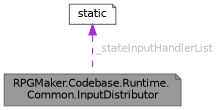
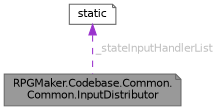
(93, 90) -> (93, 90)
